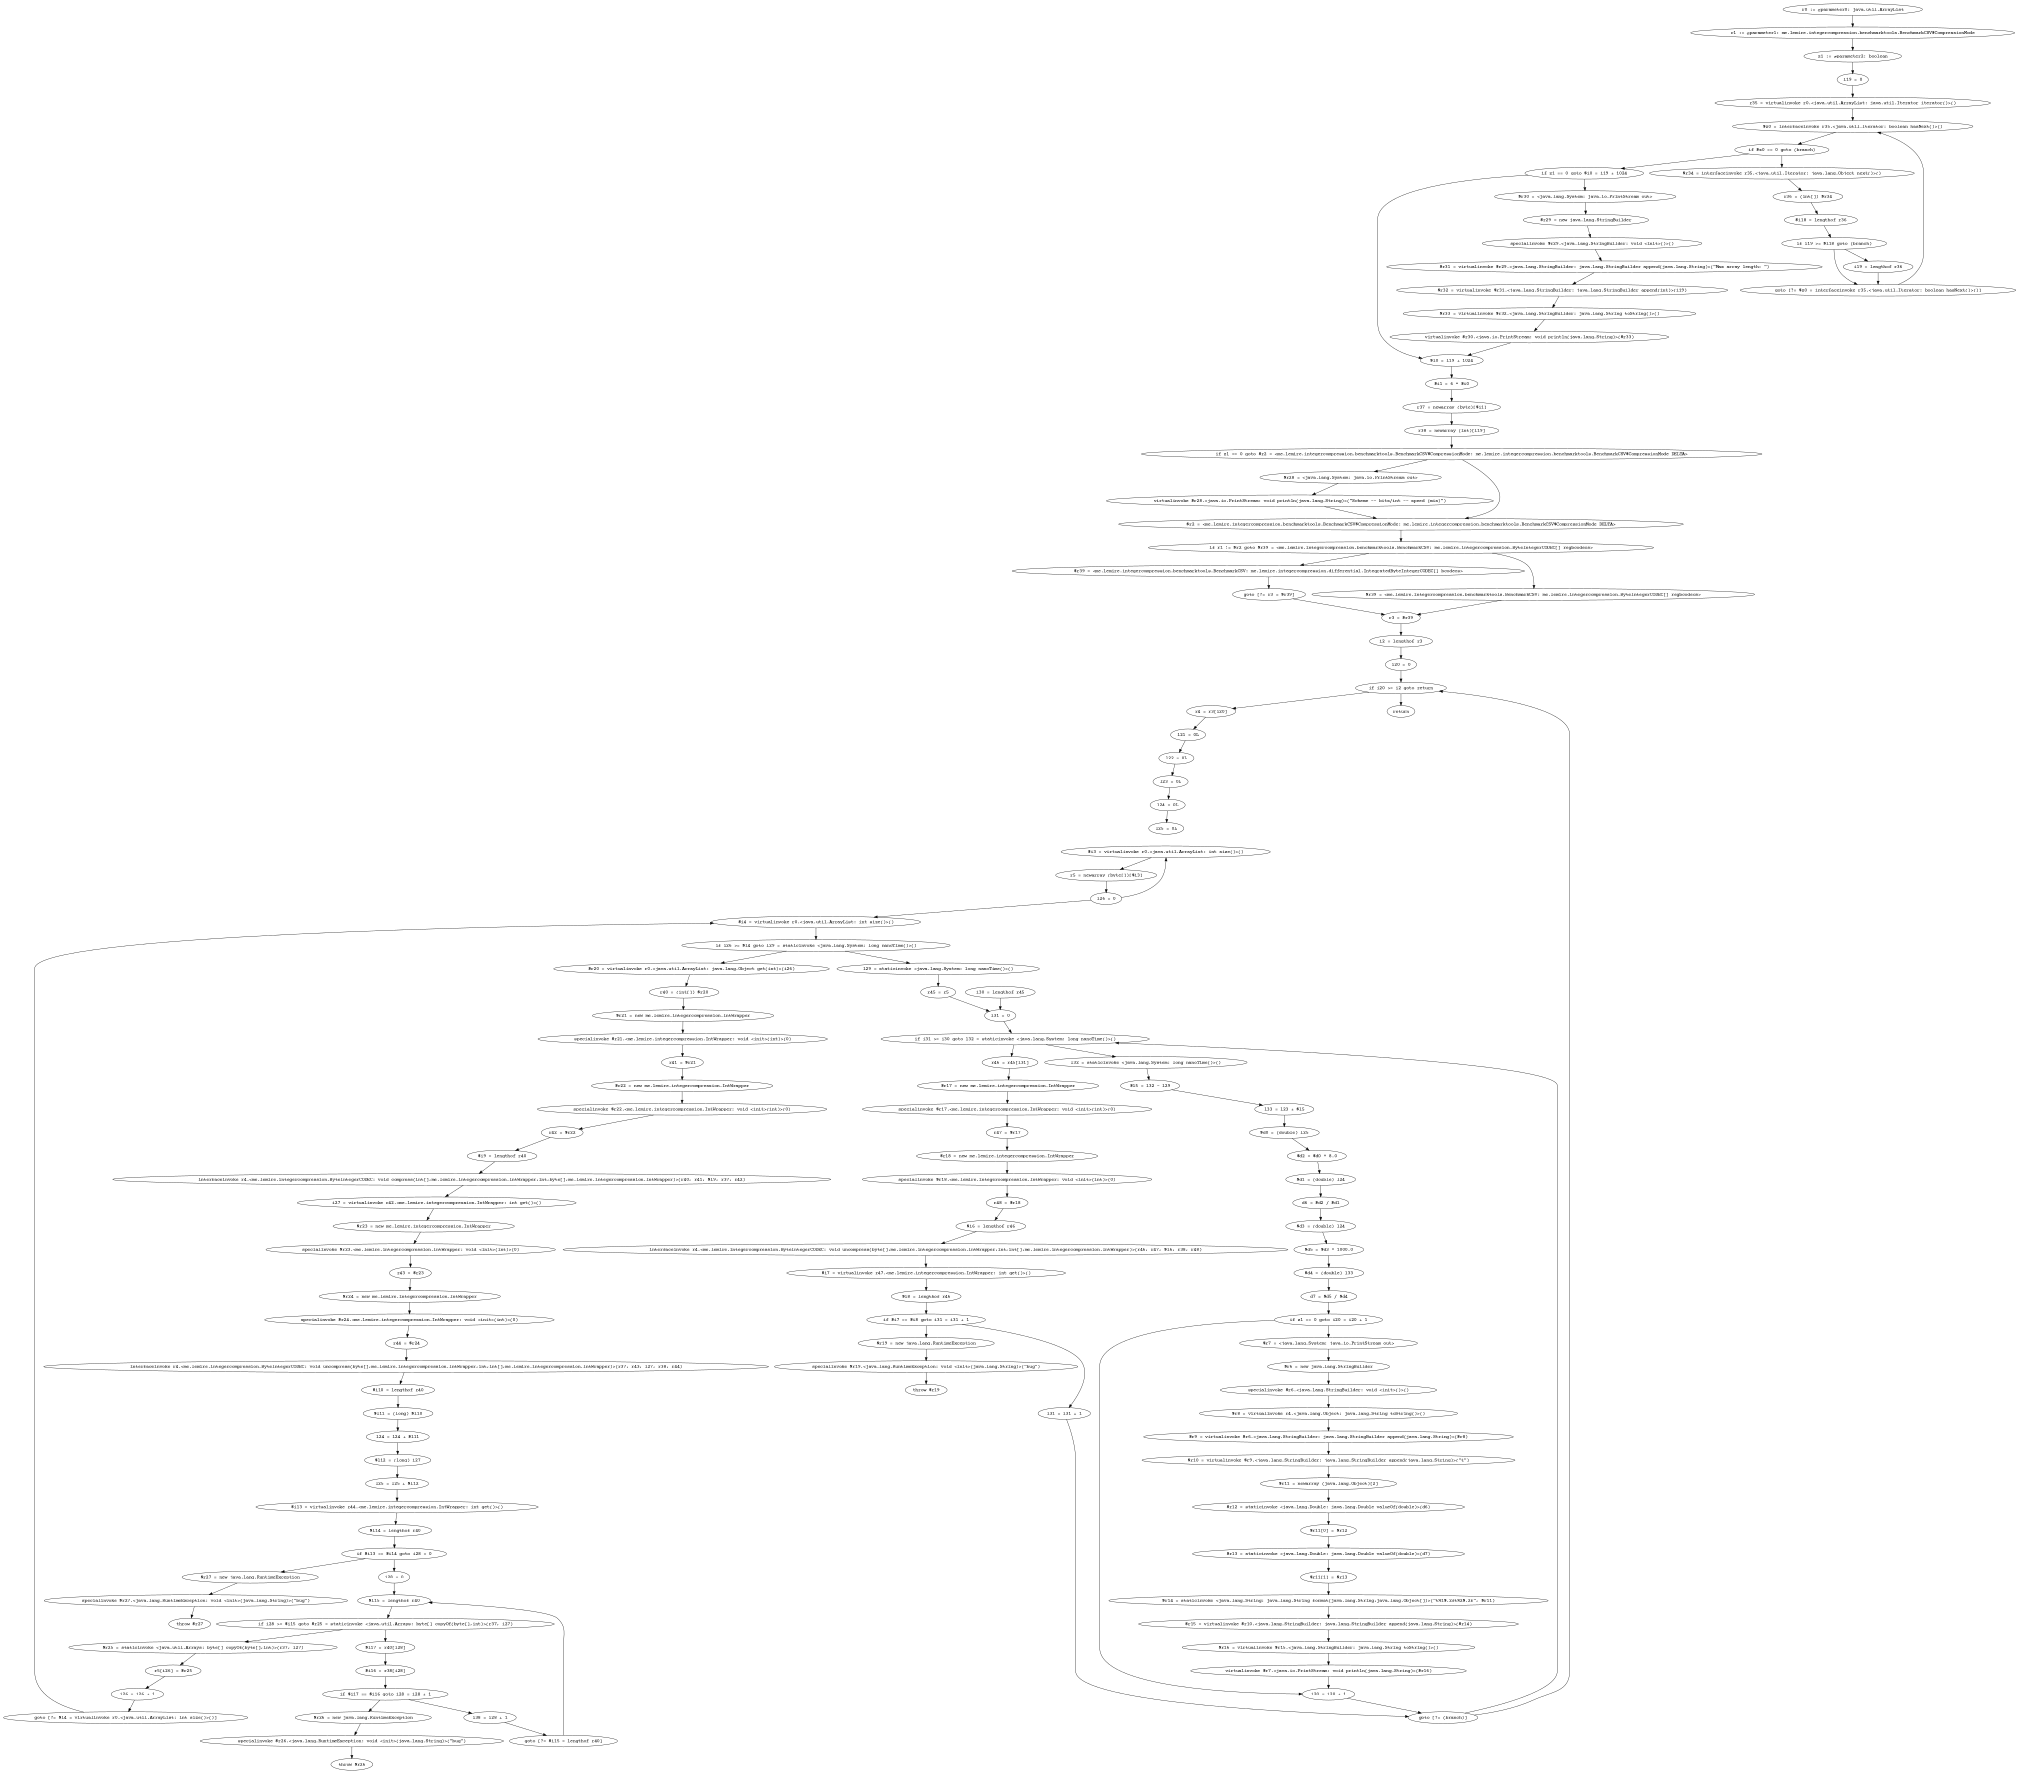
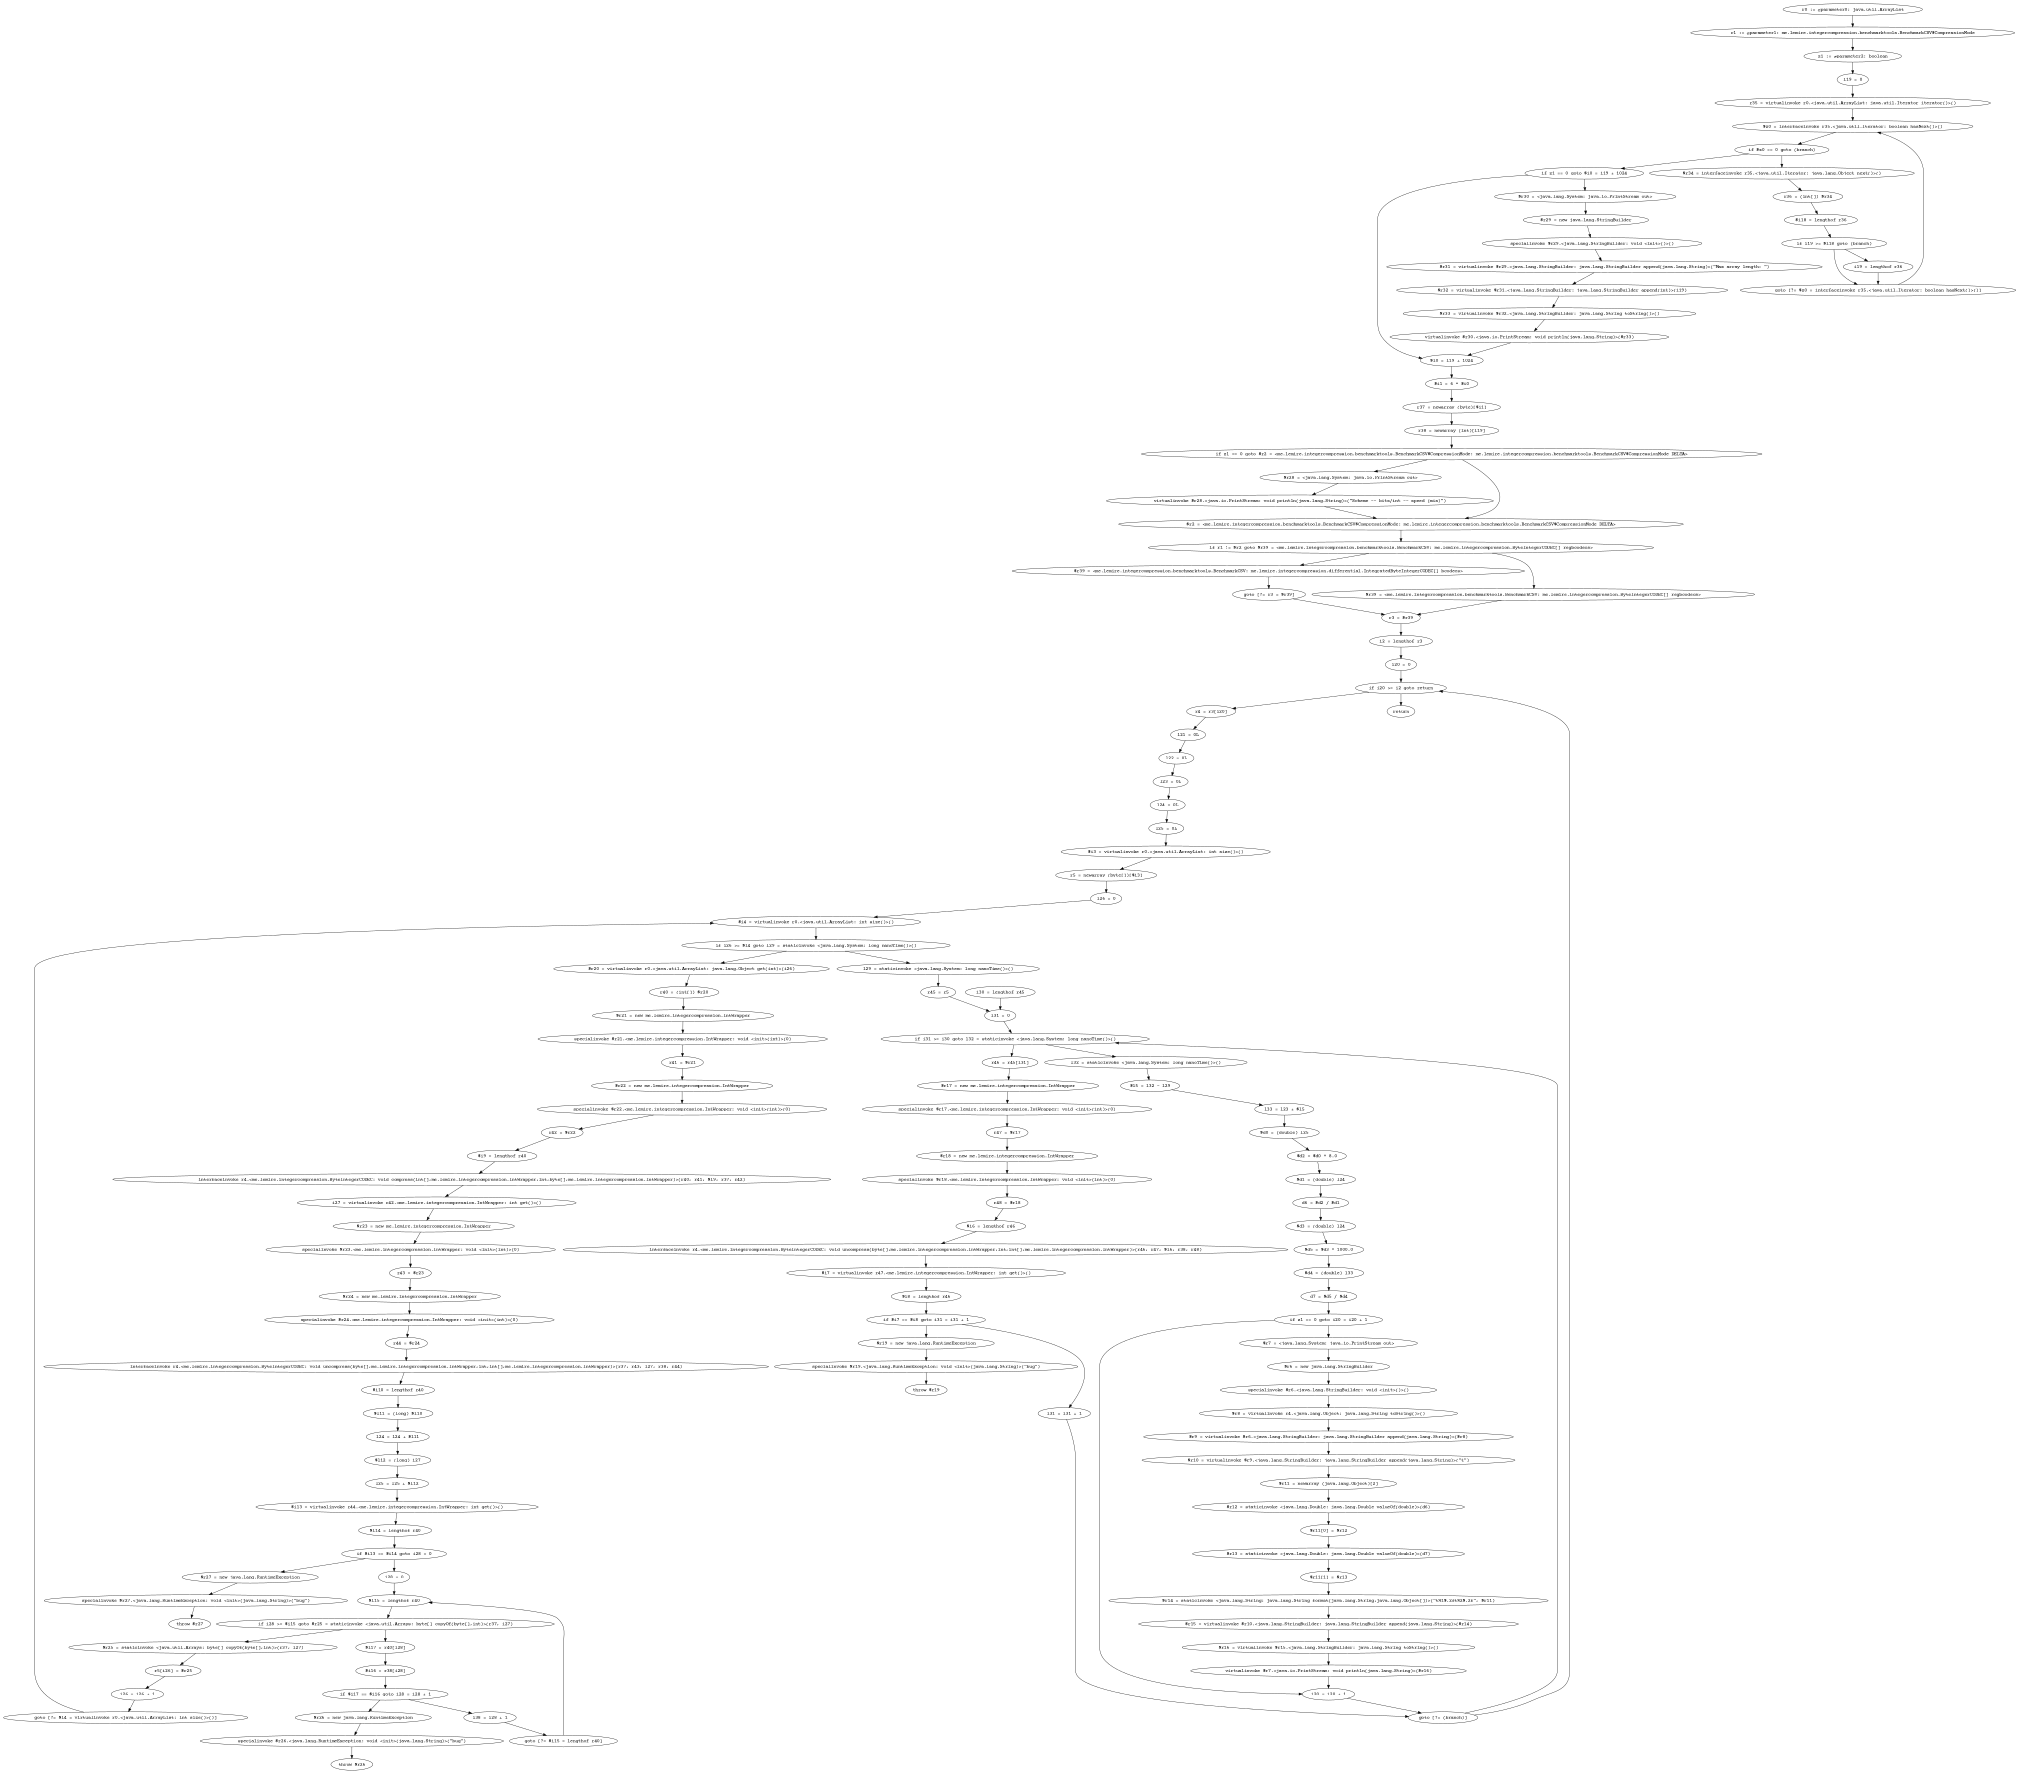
(1152, 888) -> (1166, 839)
